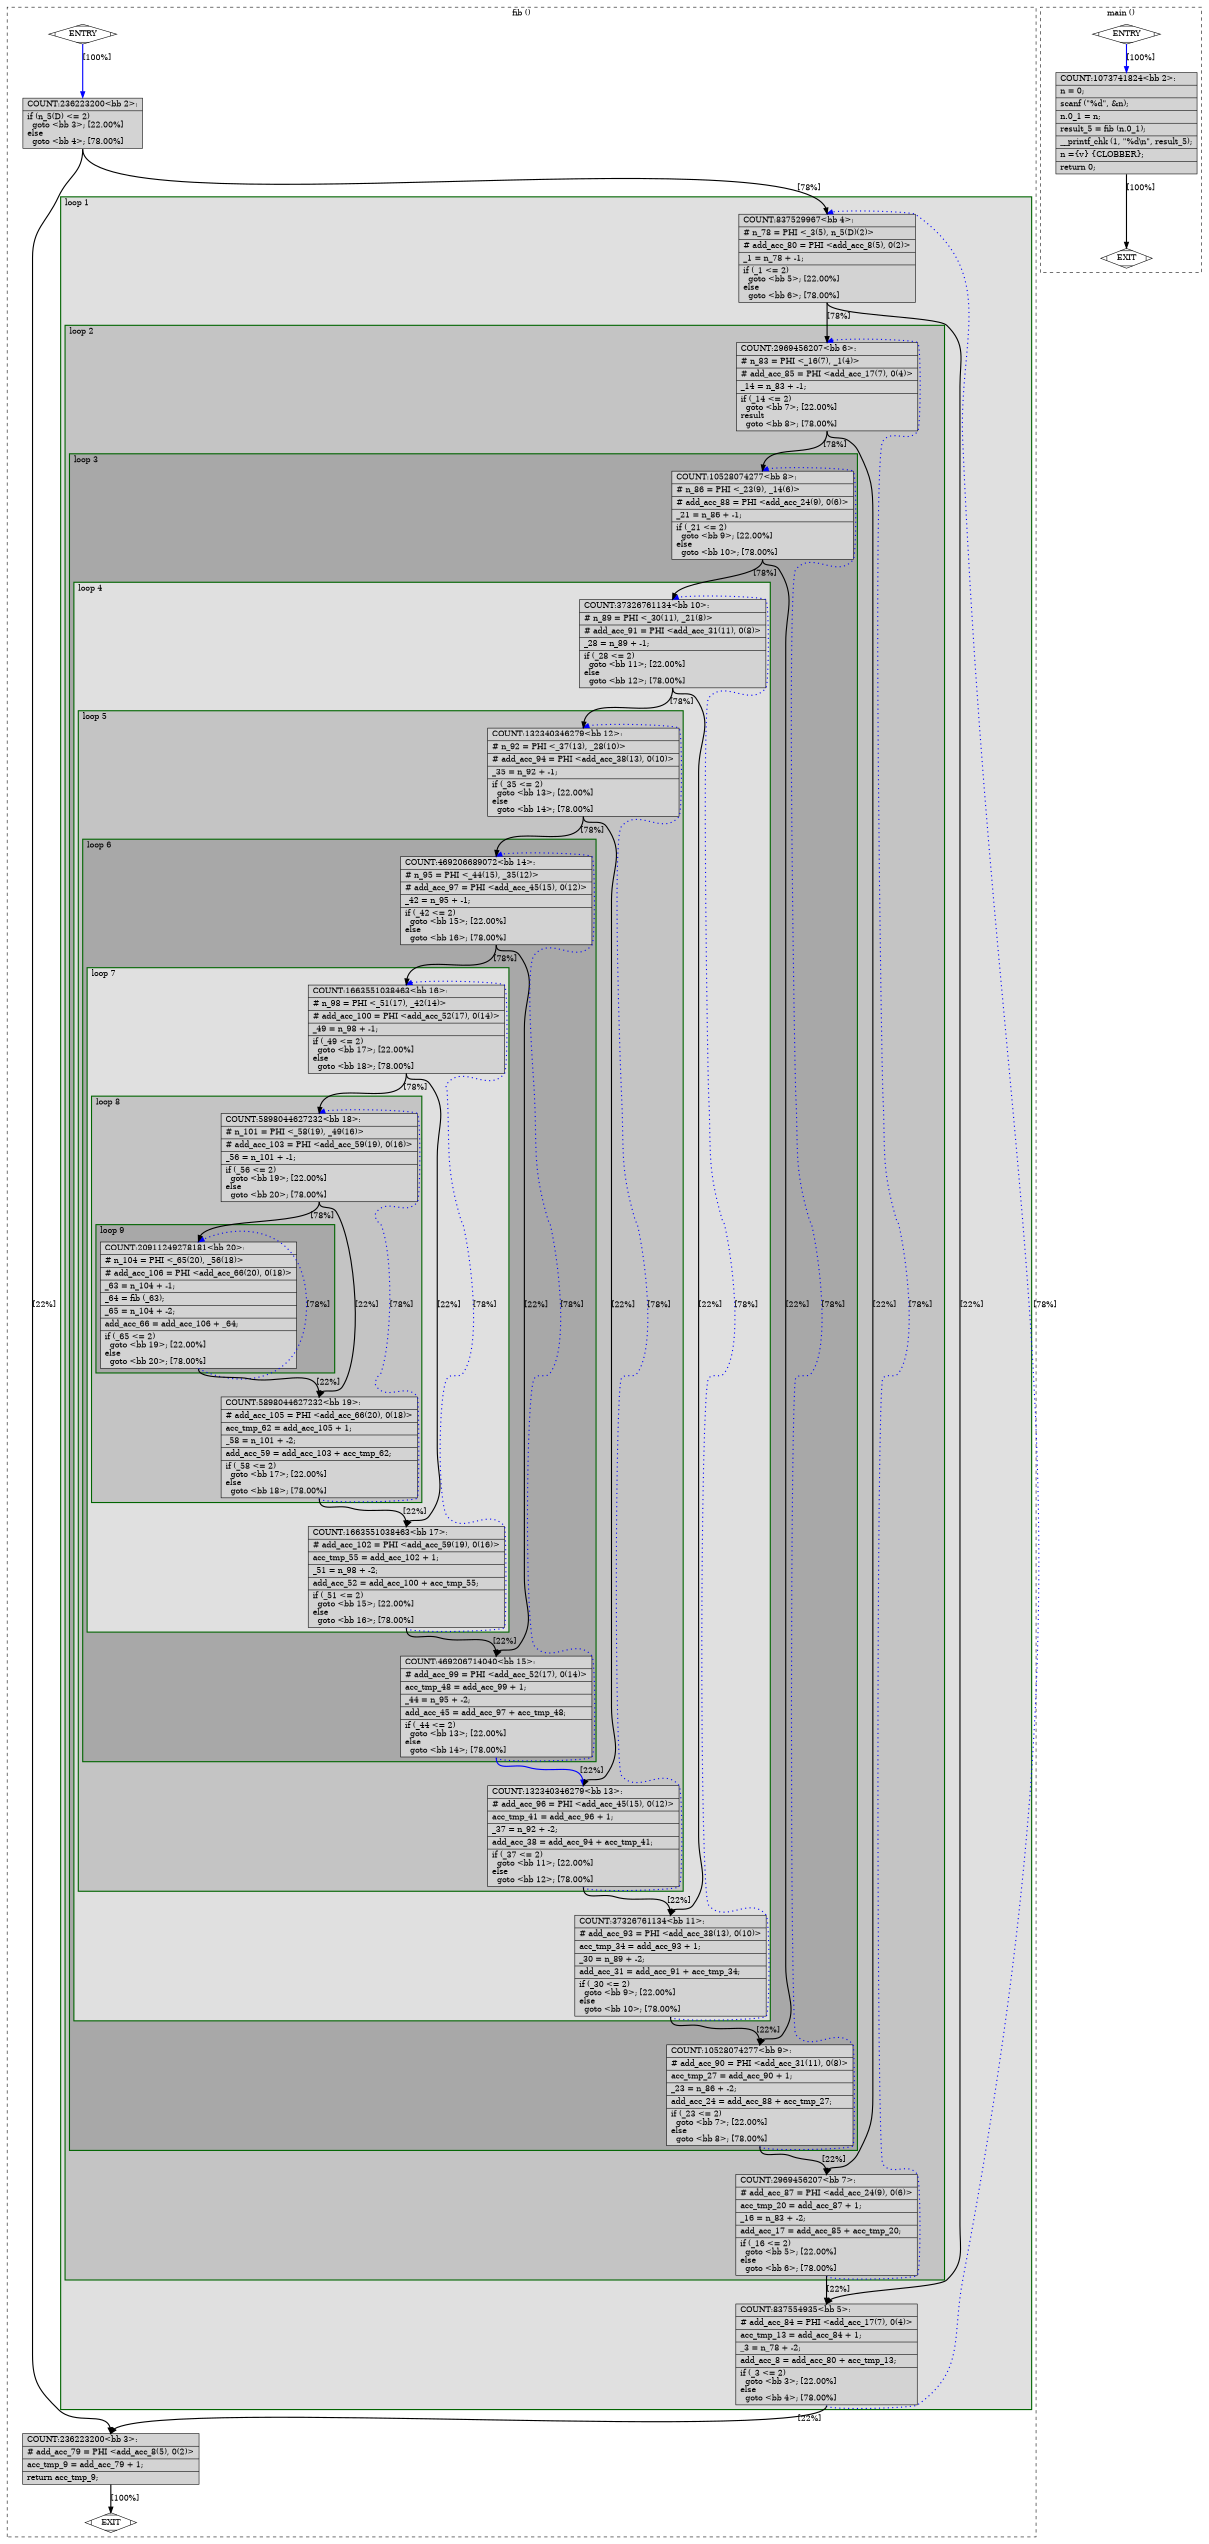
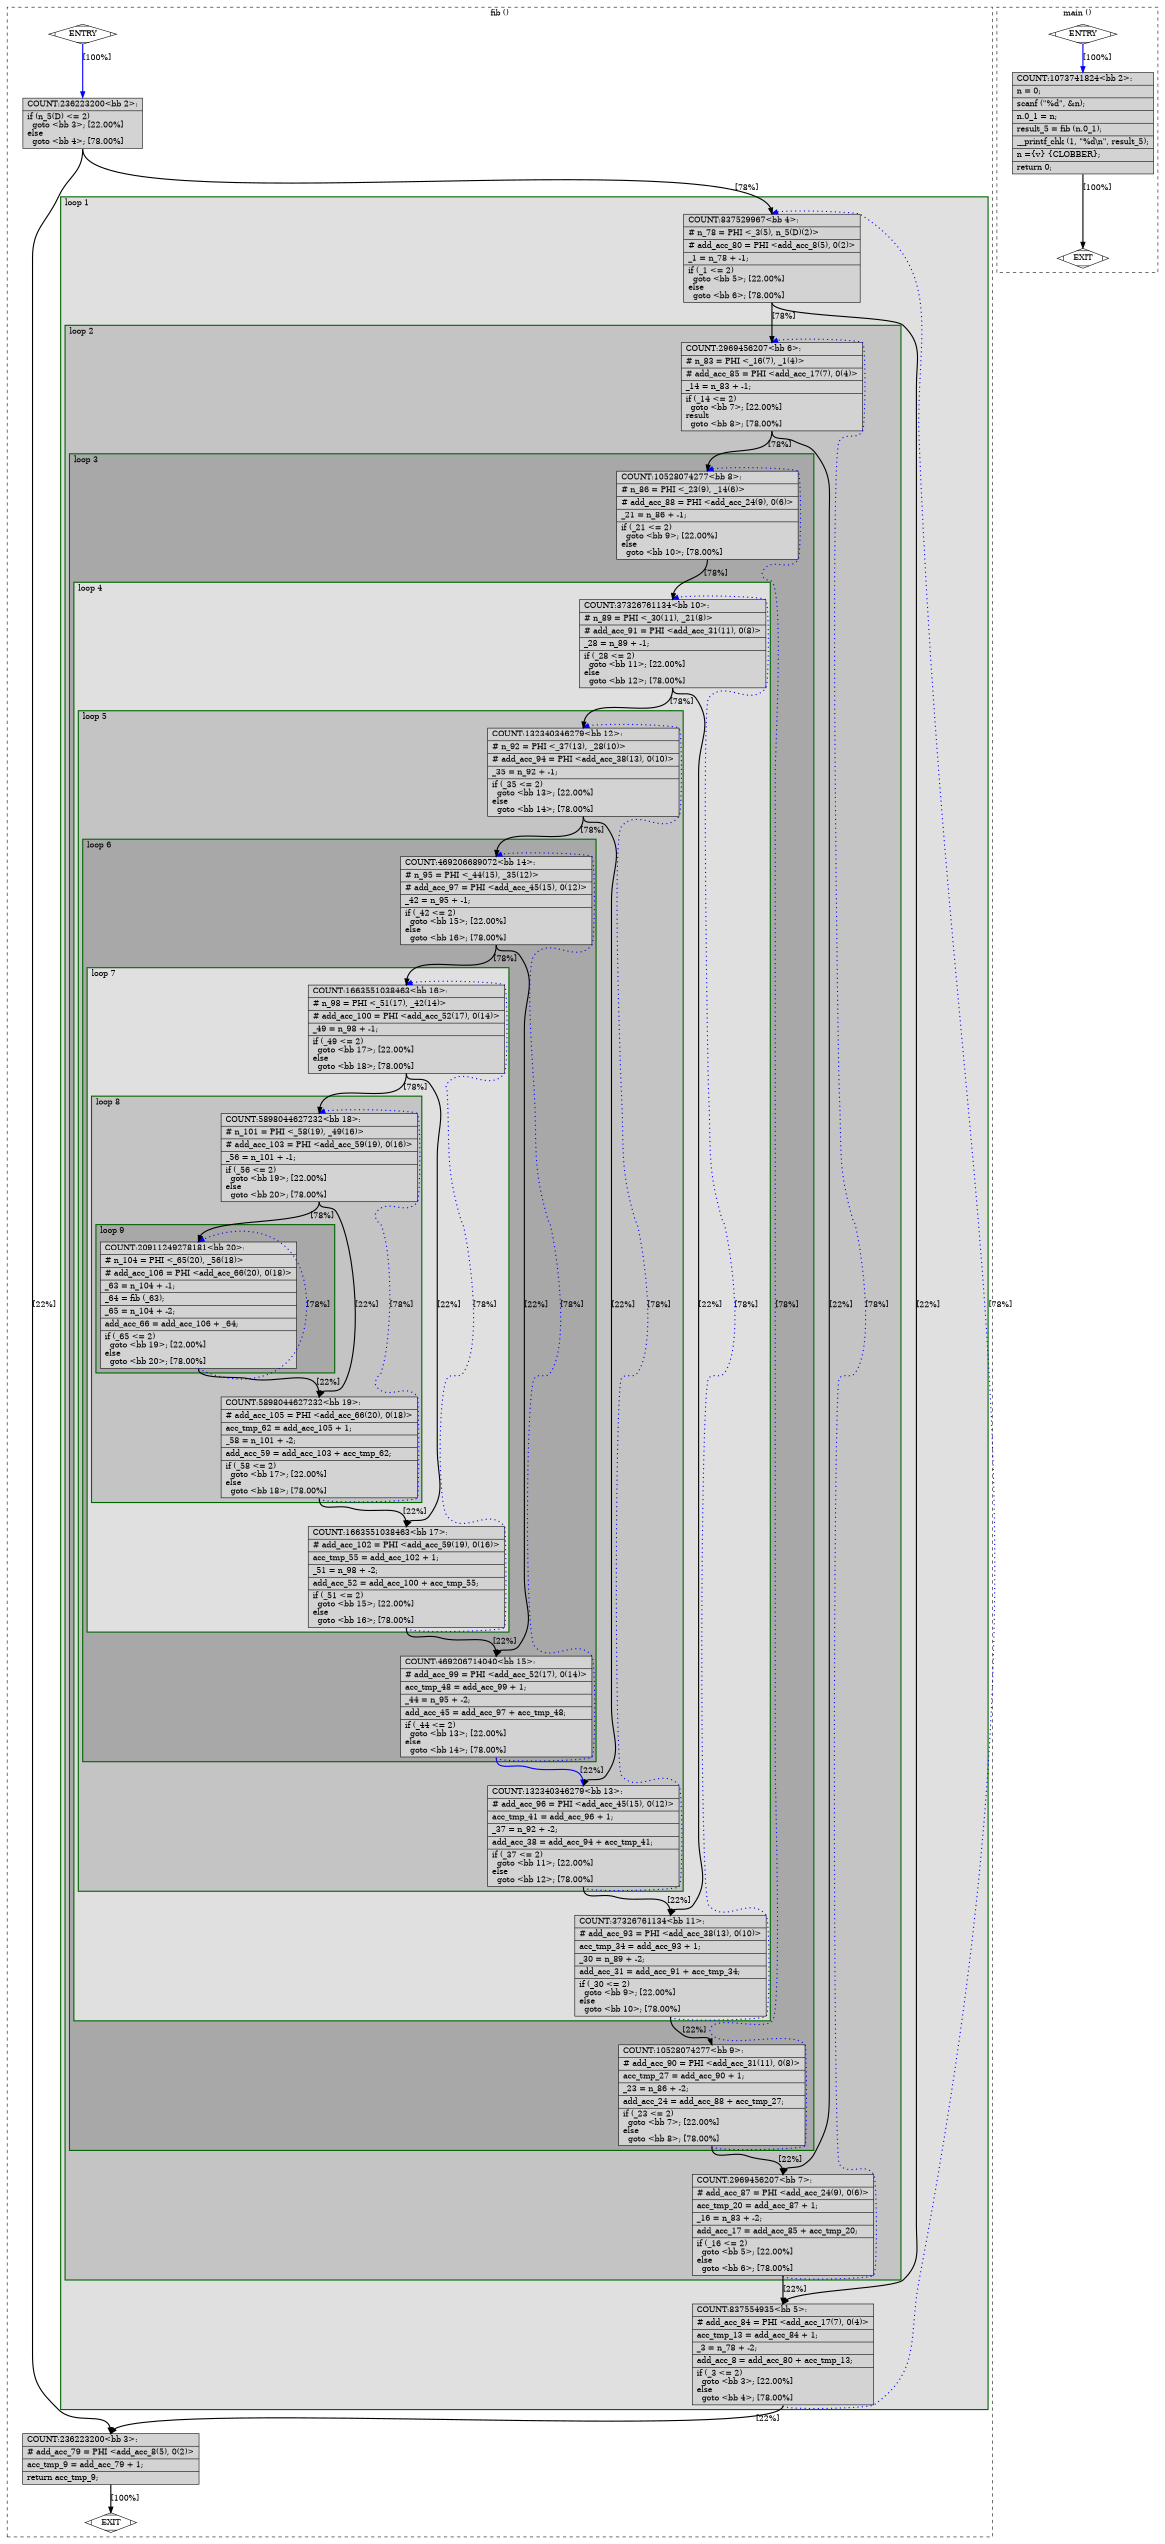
(786, 1302) -> none
